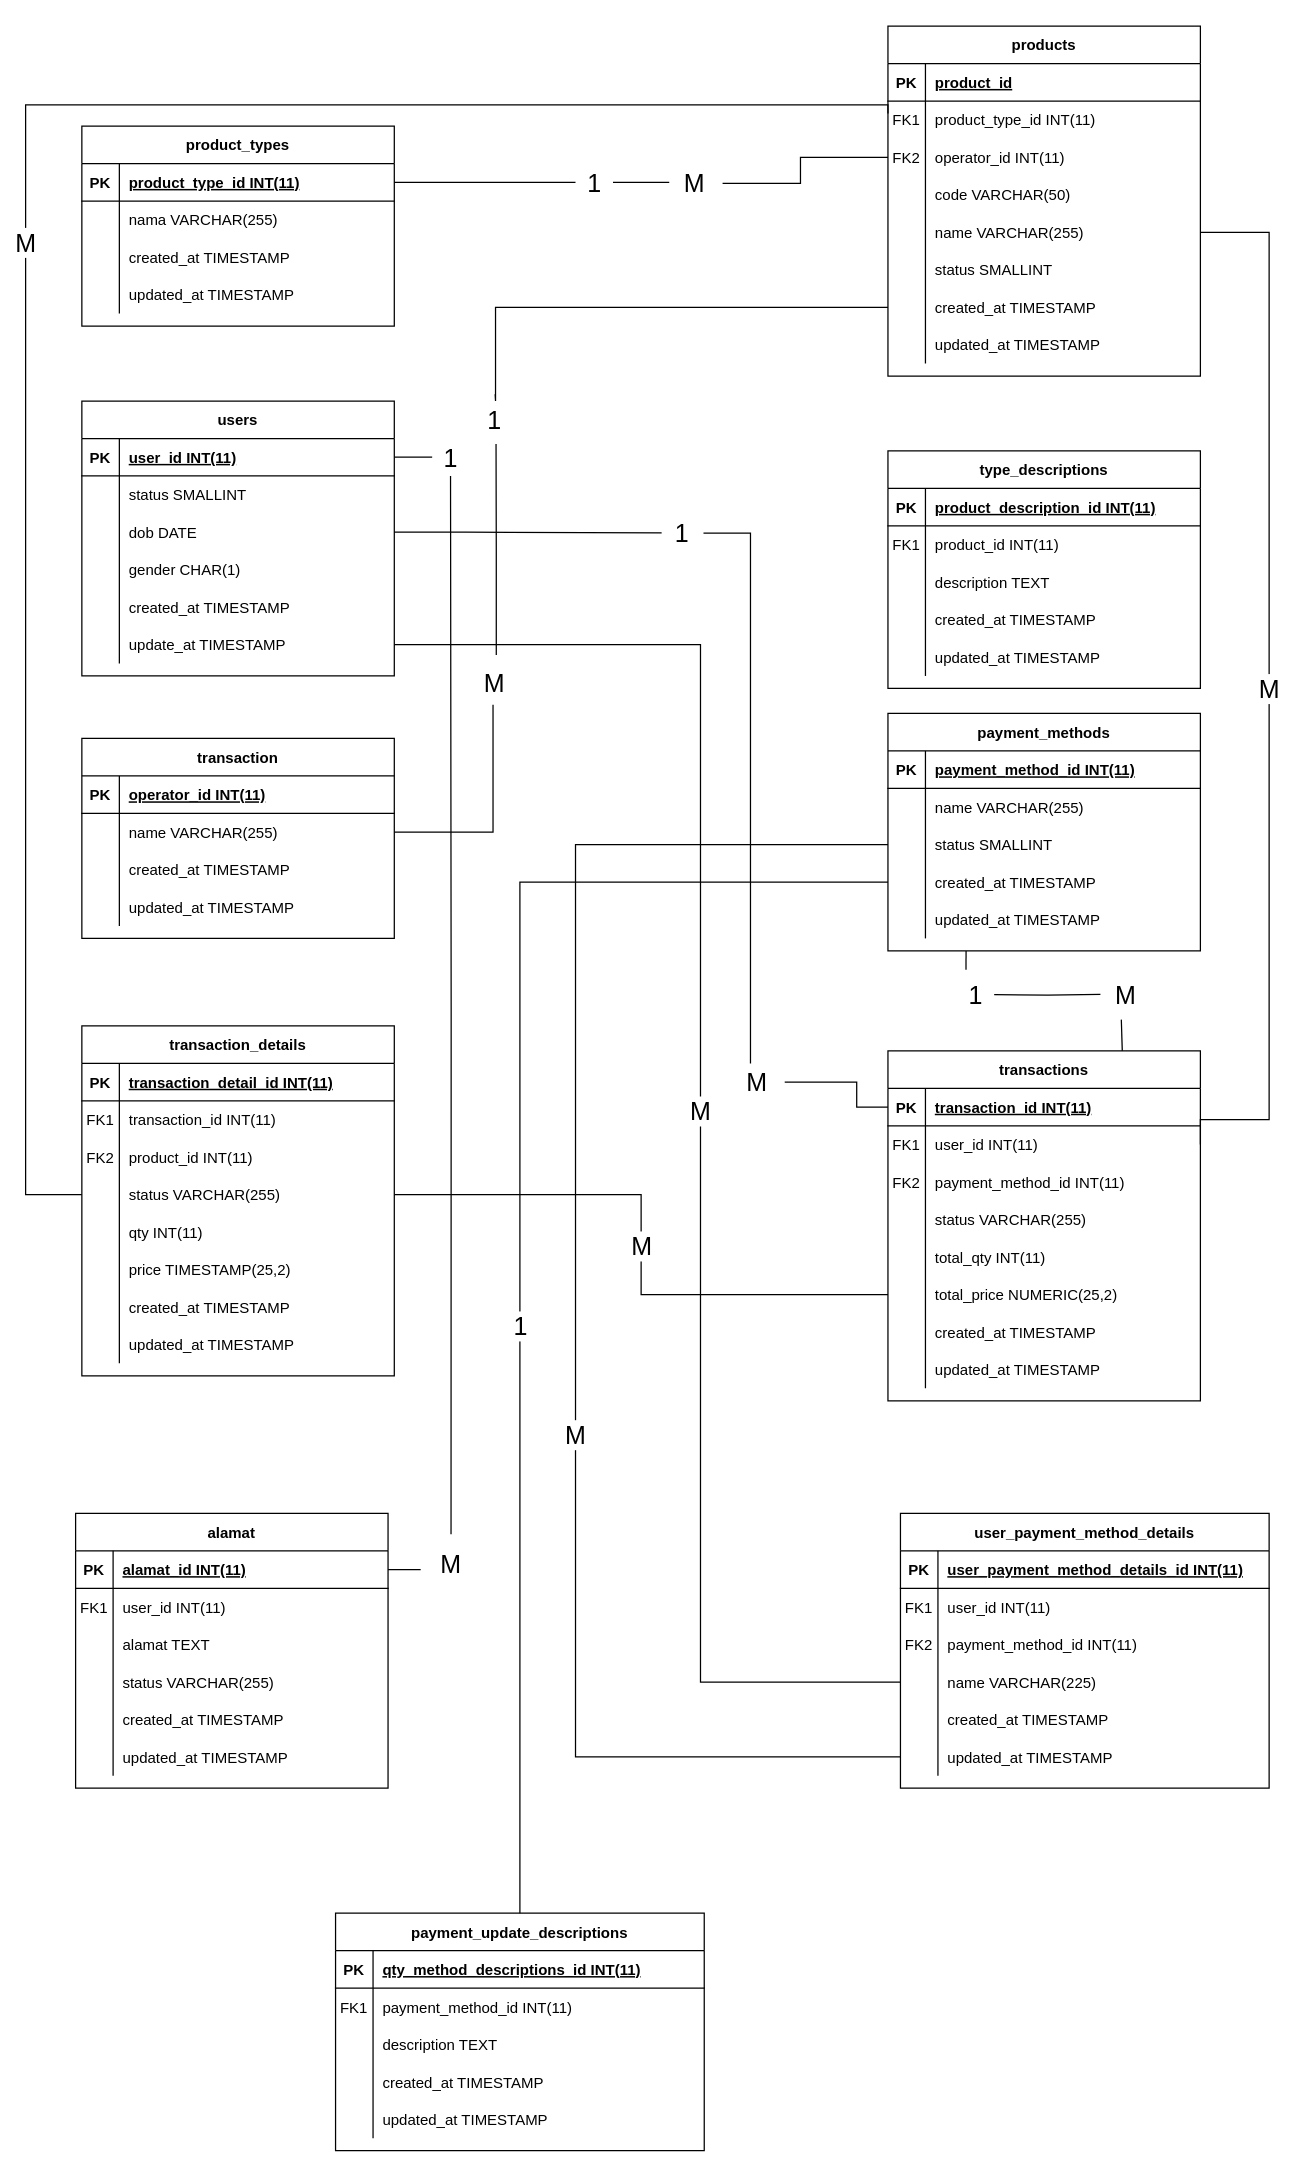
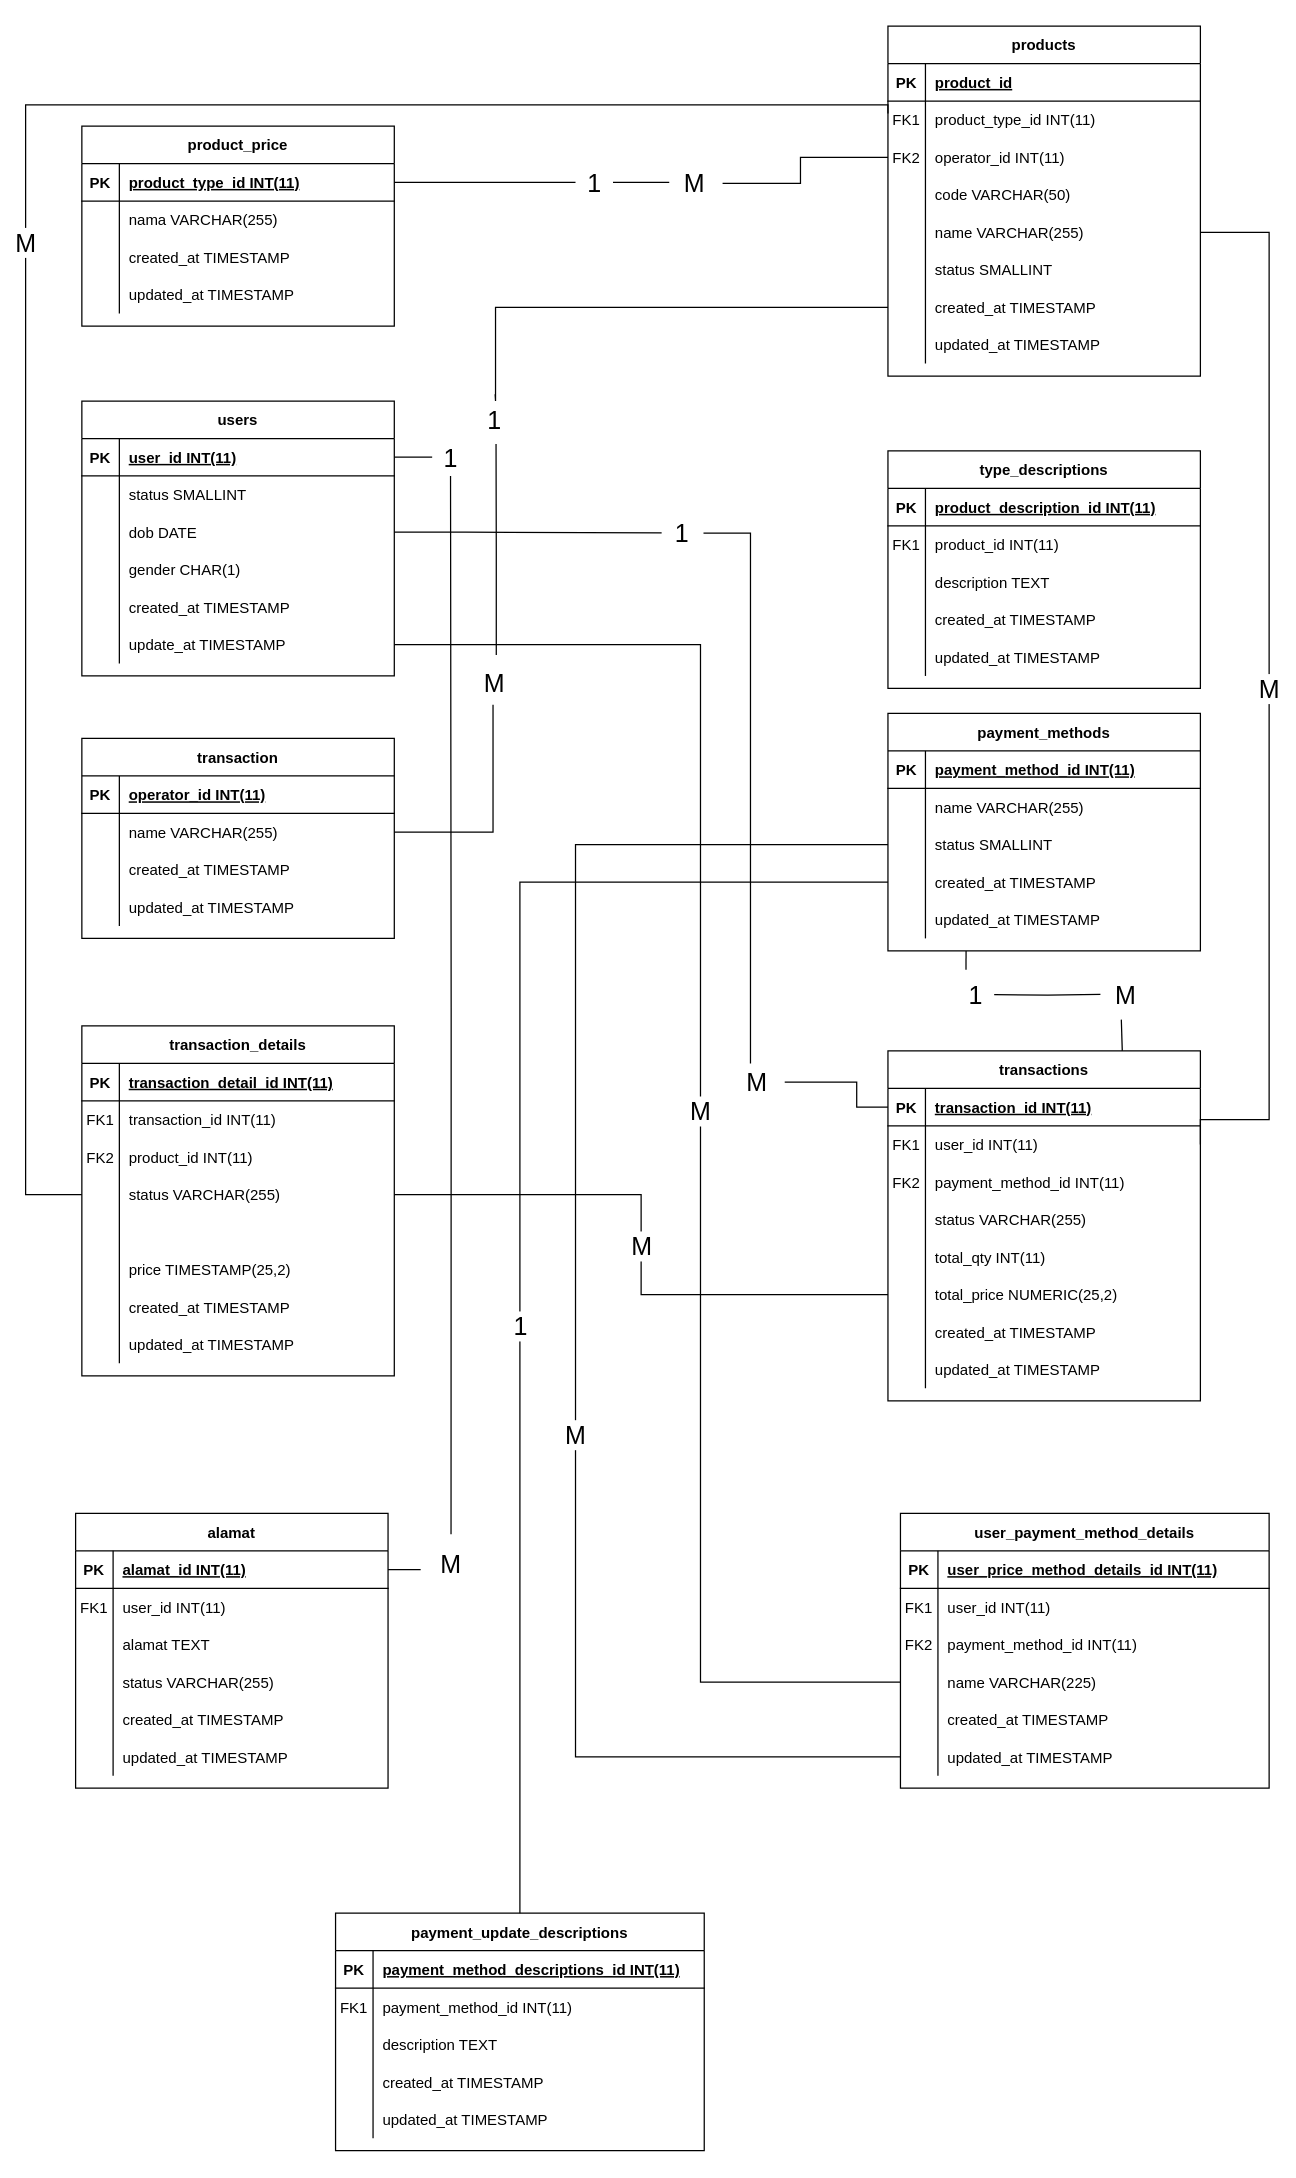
(238, 145) -> (238, 145)
(257, 1232) -> none
(1099, 1570) -> (1089, 1570)
(518, 1970) -> (534, 1970)
